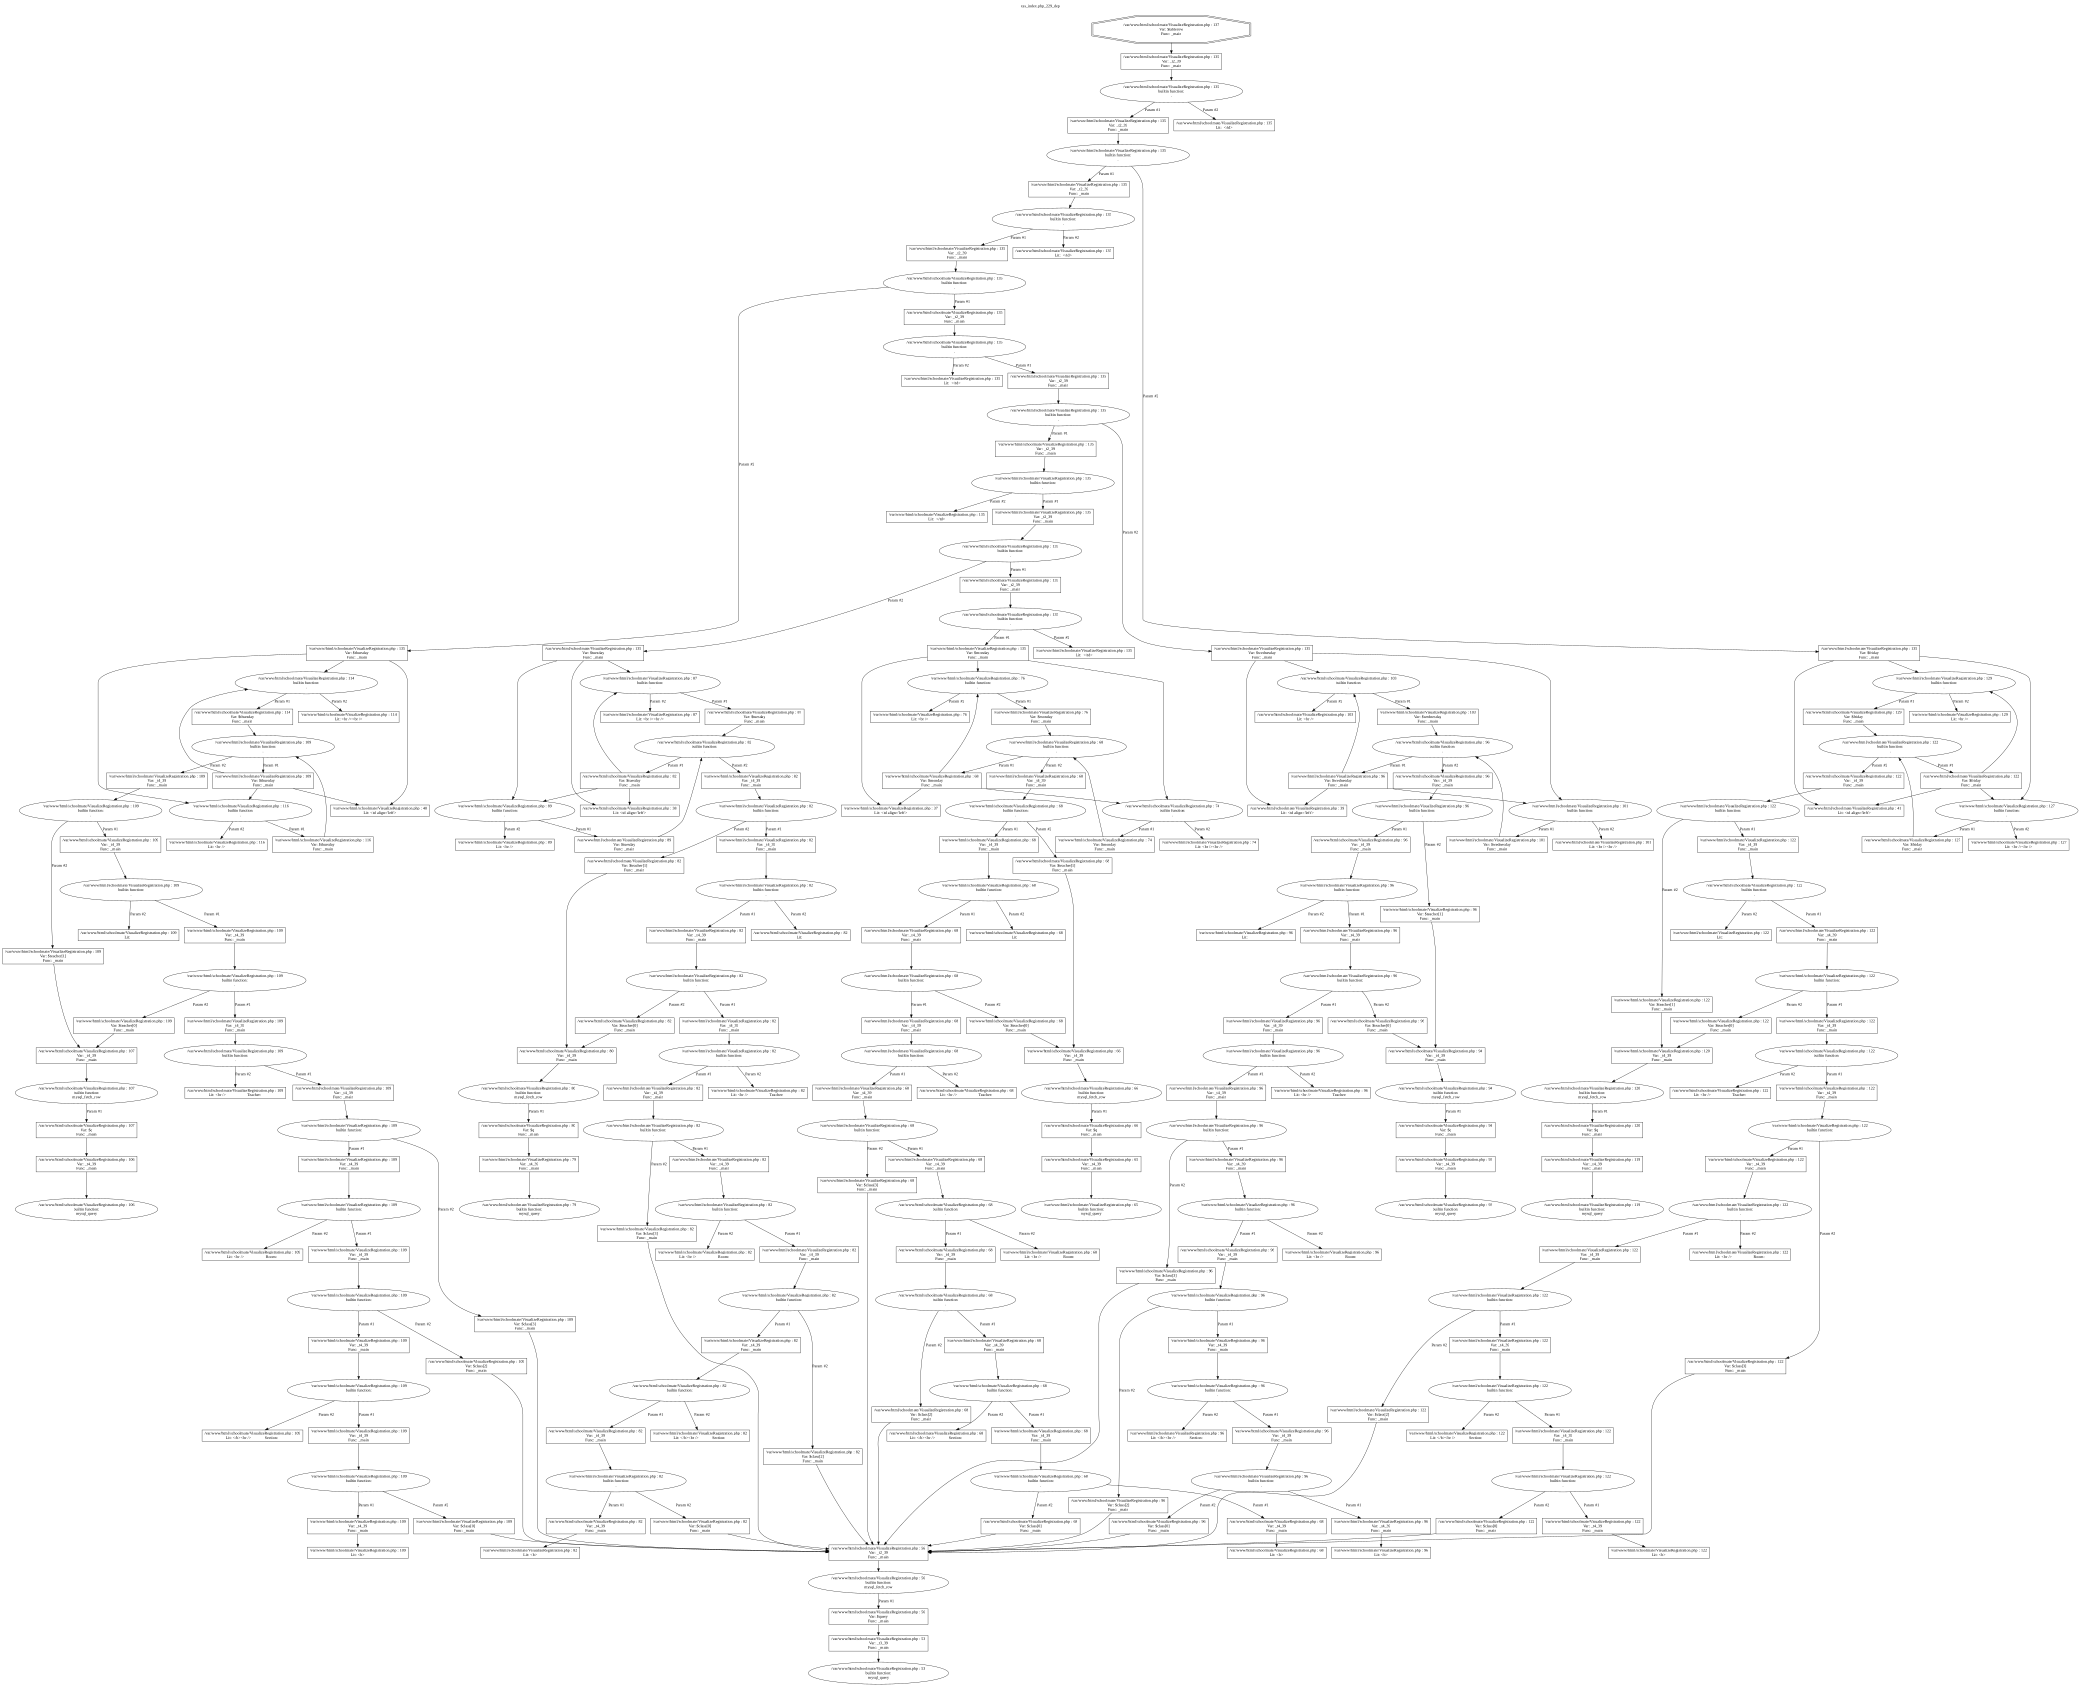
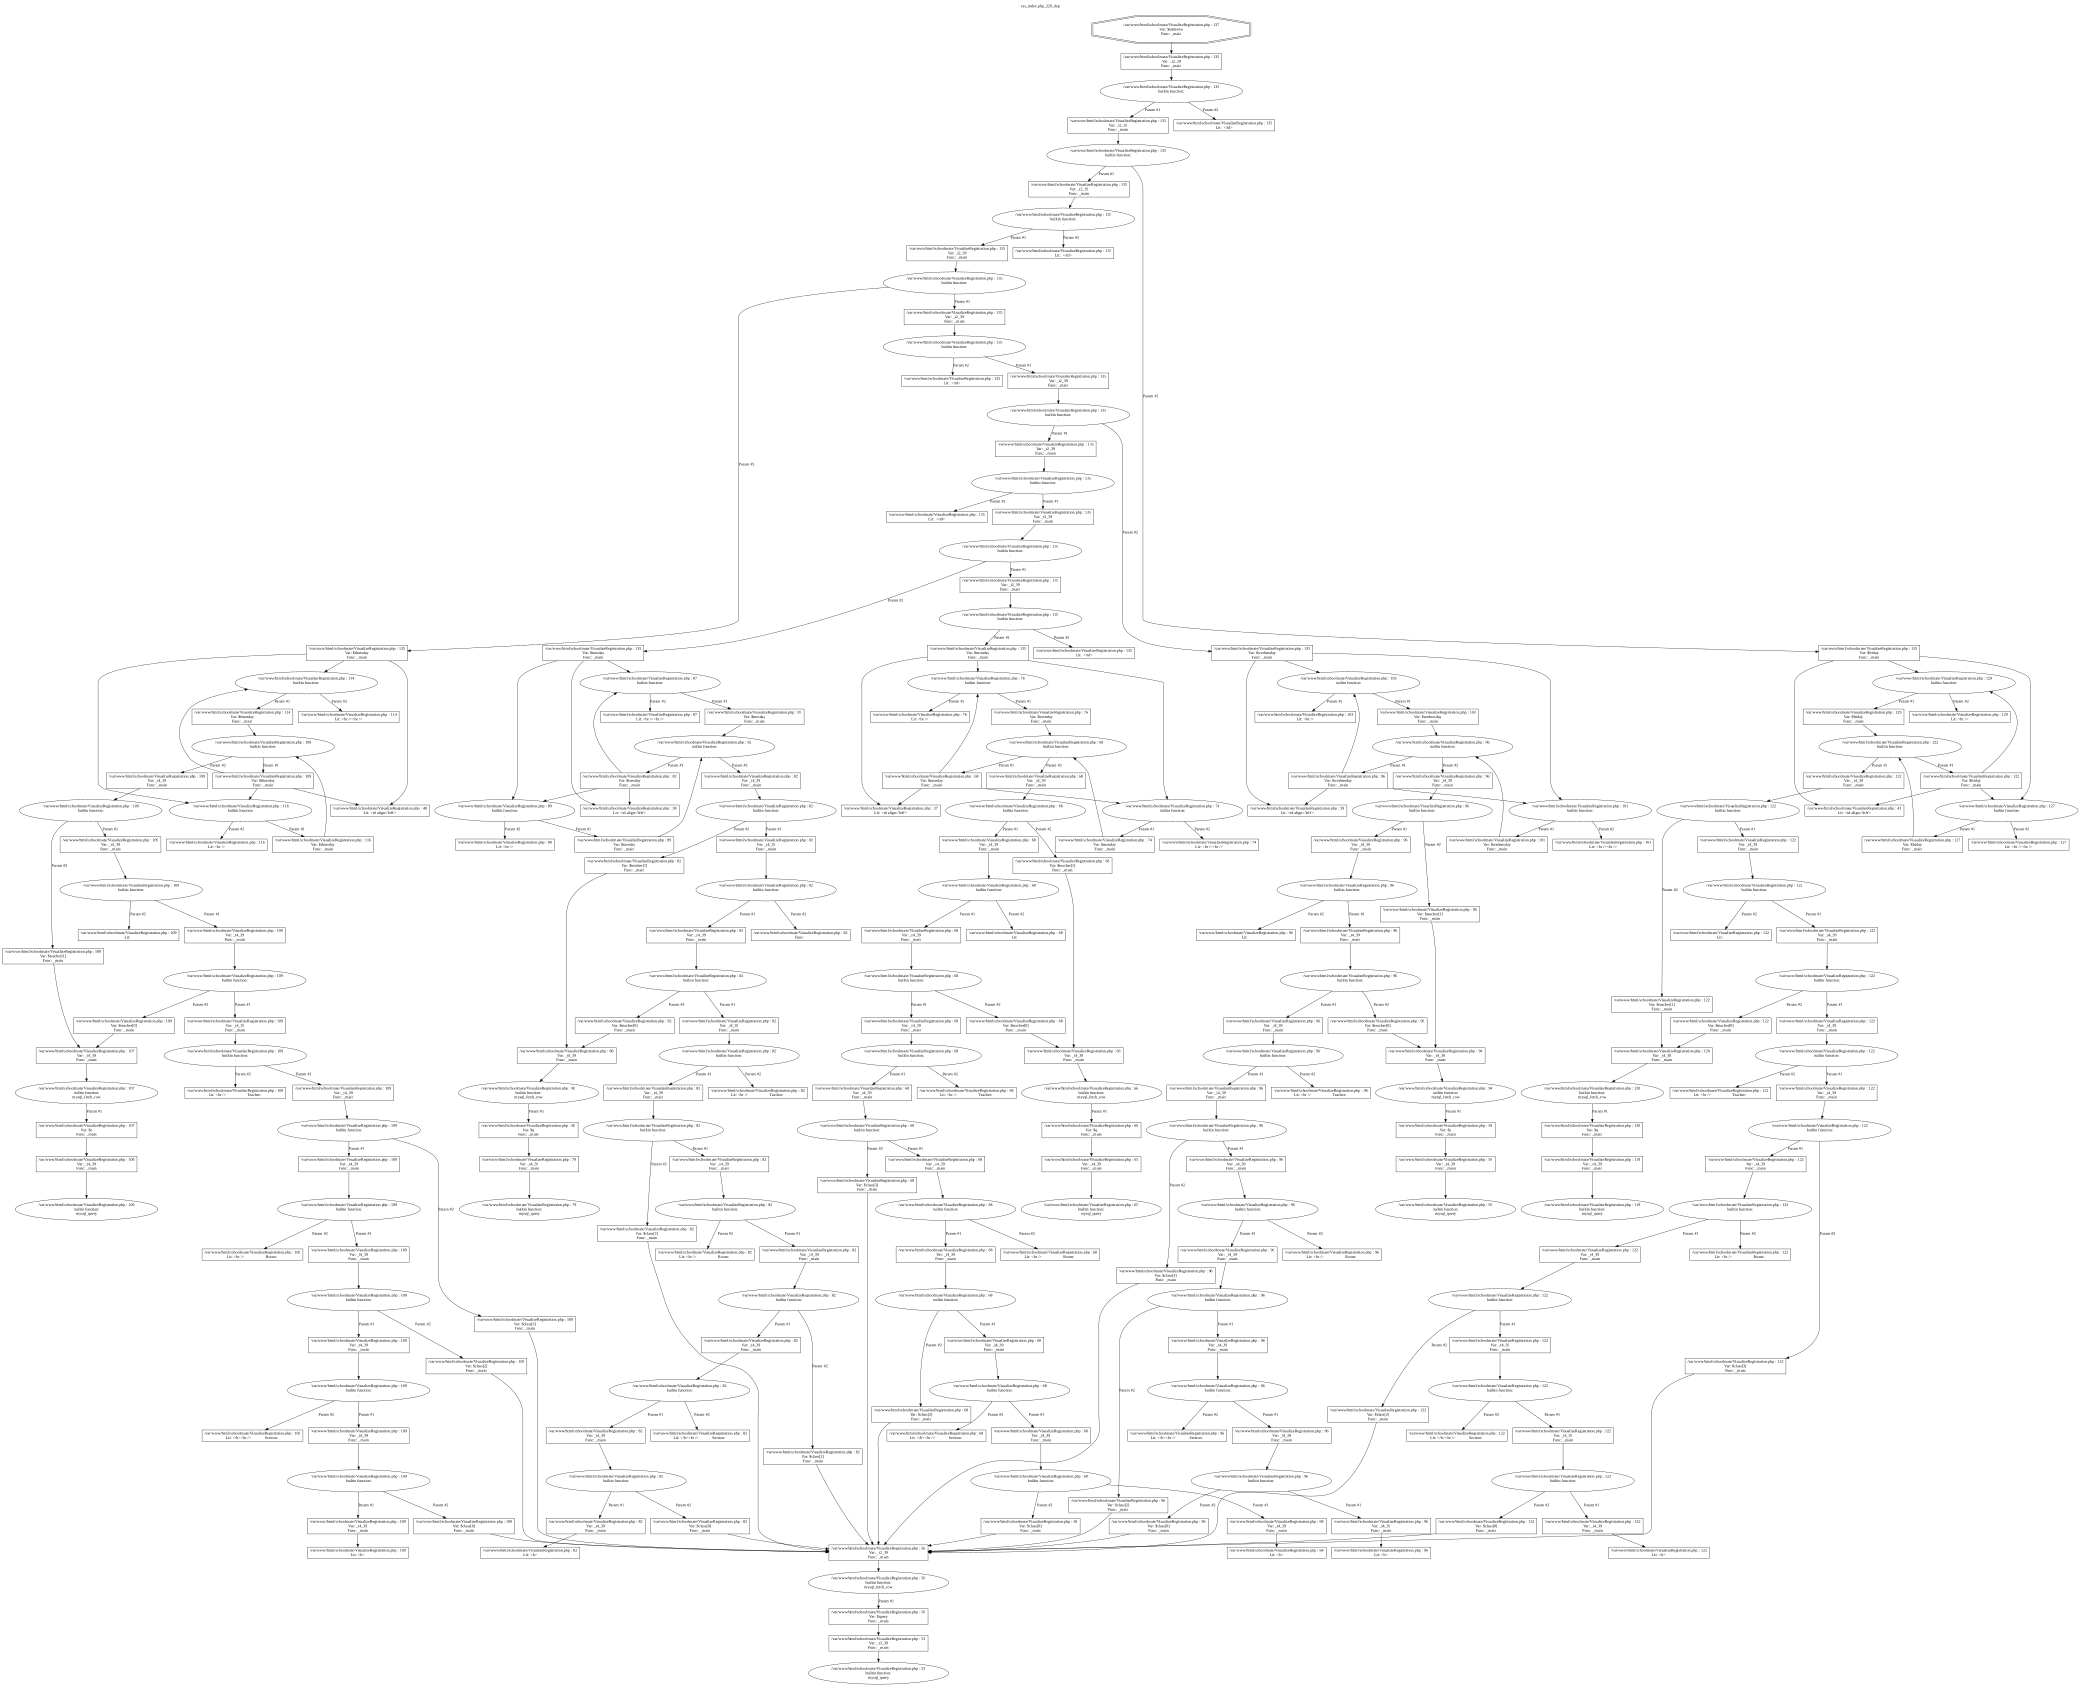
(801, 935) -> (801, 935)
